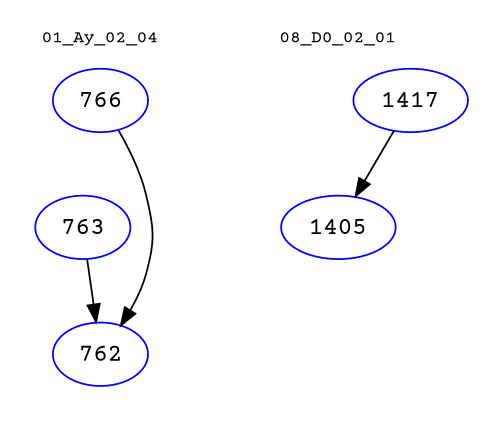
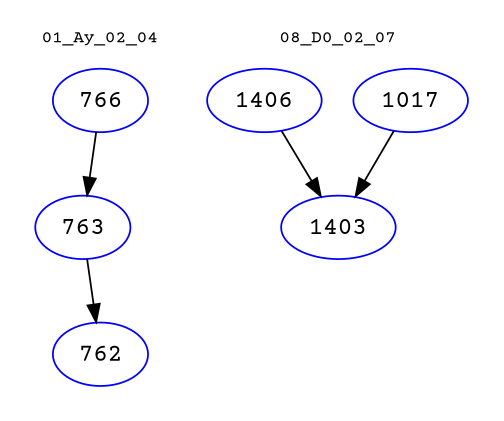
(338, 38) -> (338, 38)
none -> (264, 100)
(411, 100) -> (411, 100)
(151, 219) -> (93, 155)
(338, 227) -> (338, 227)
